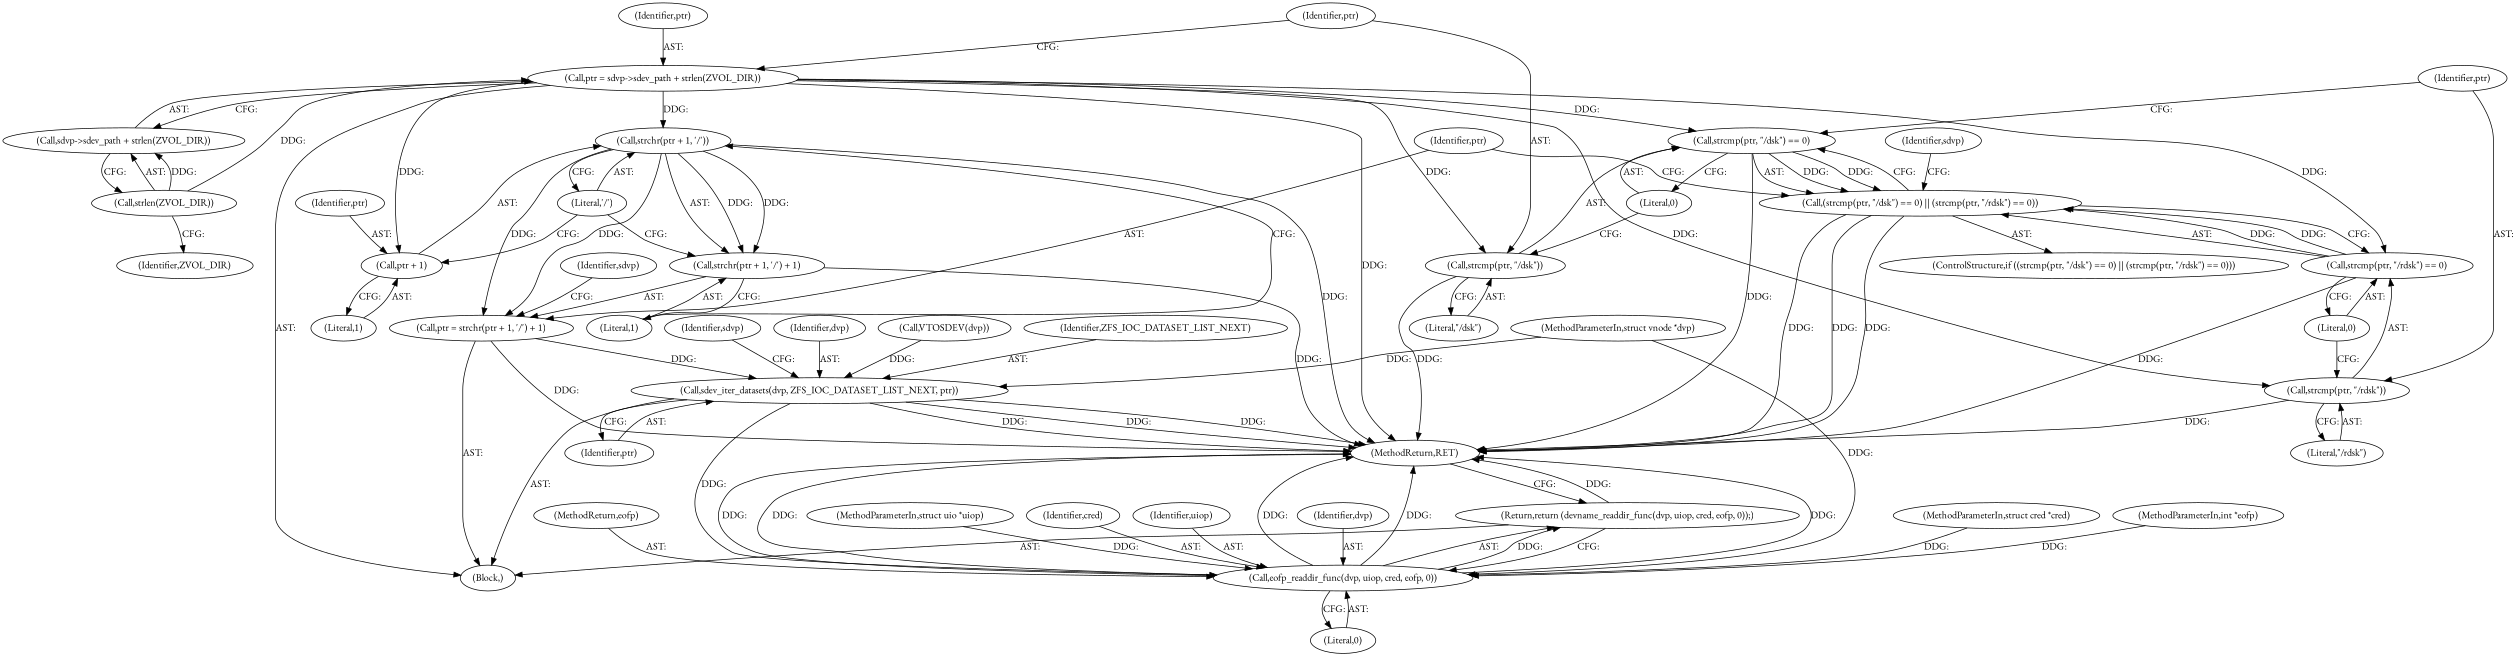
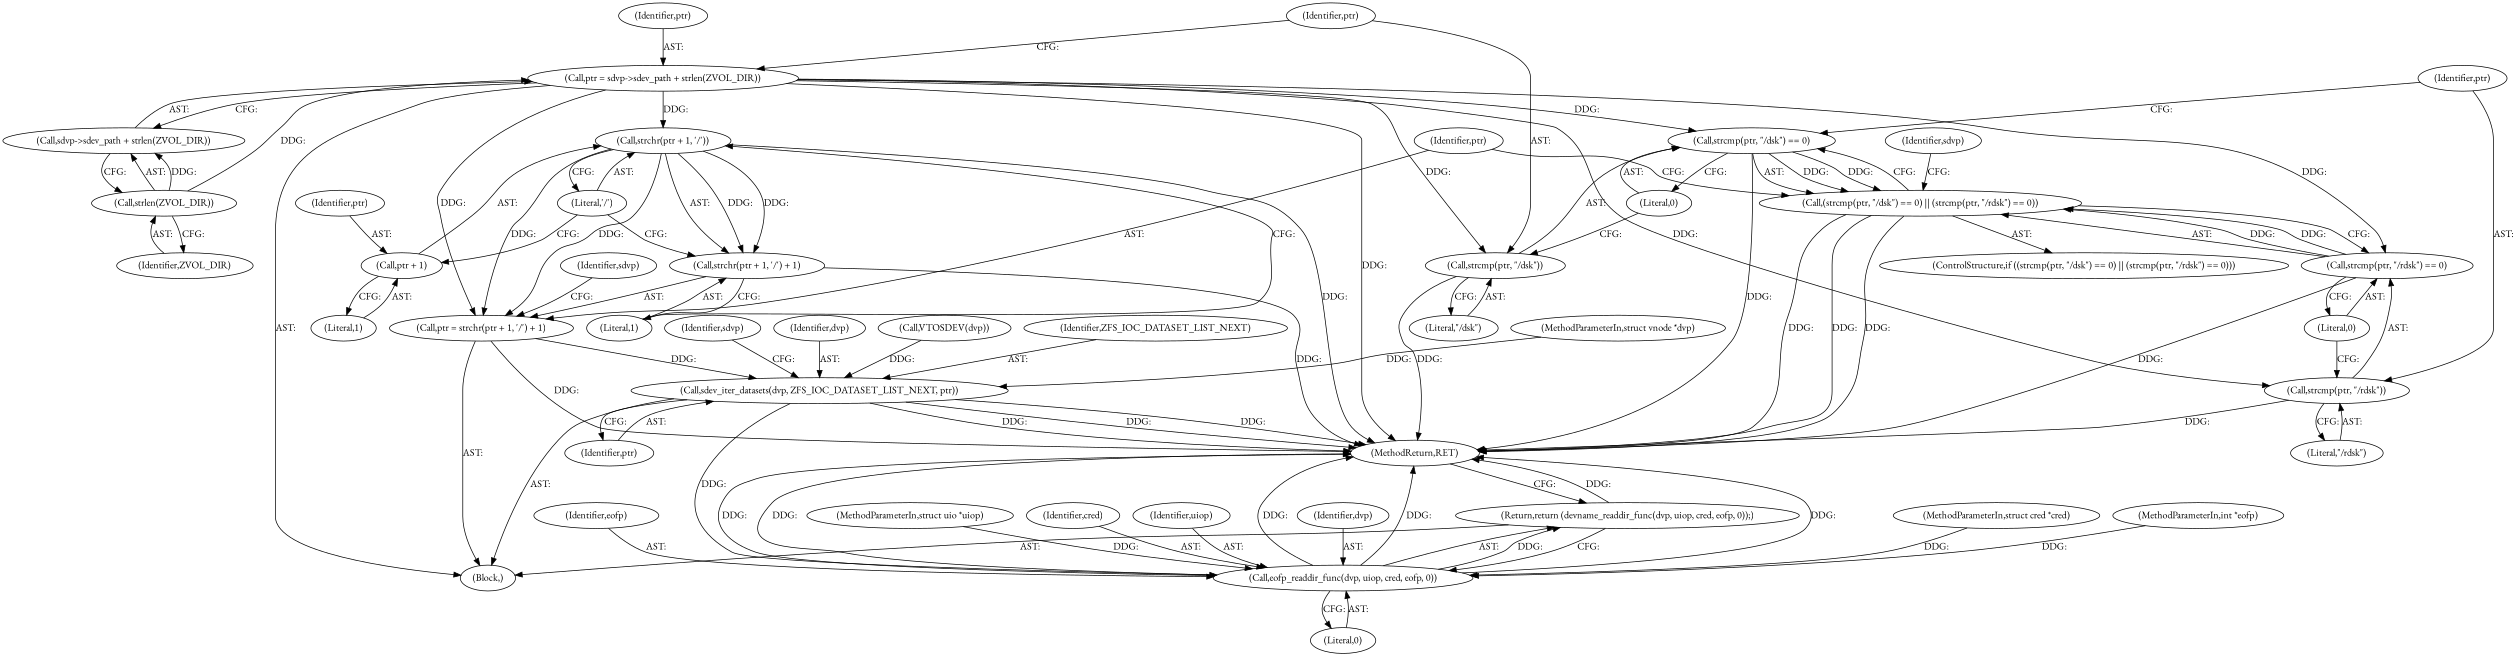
(417, 122) -> (464, 162)
none -> (153, 240)
(596, 516) -> (596, 516)
(1811, 543) -> none
